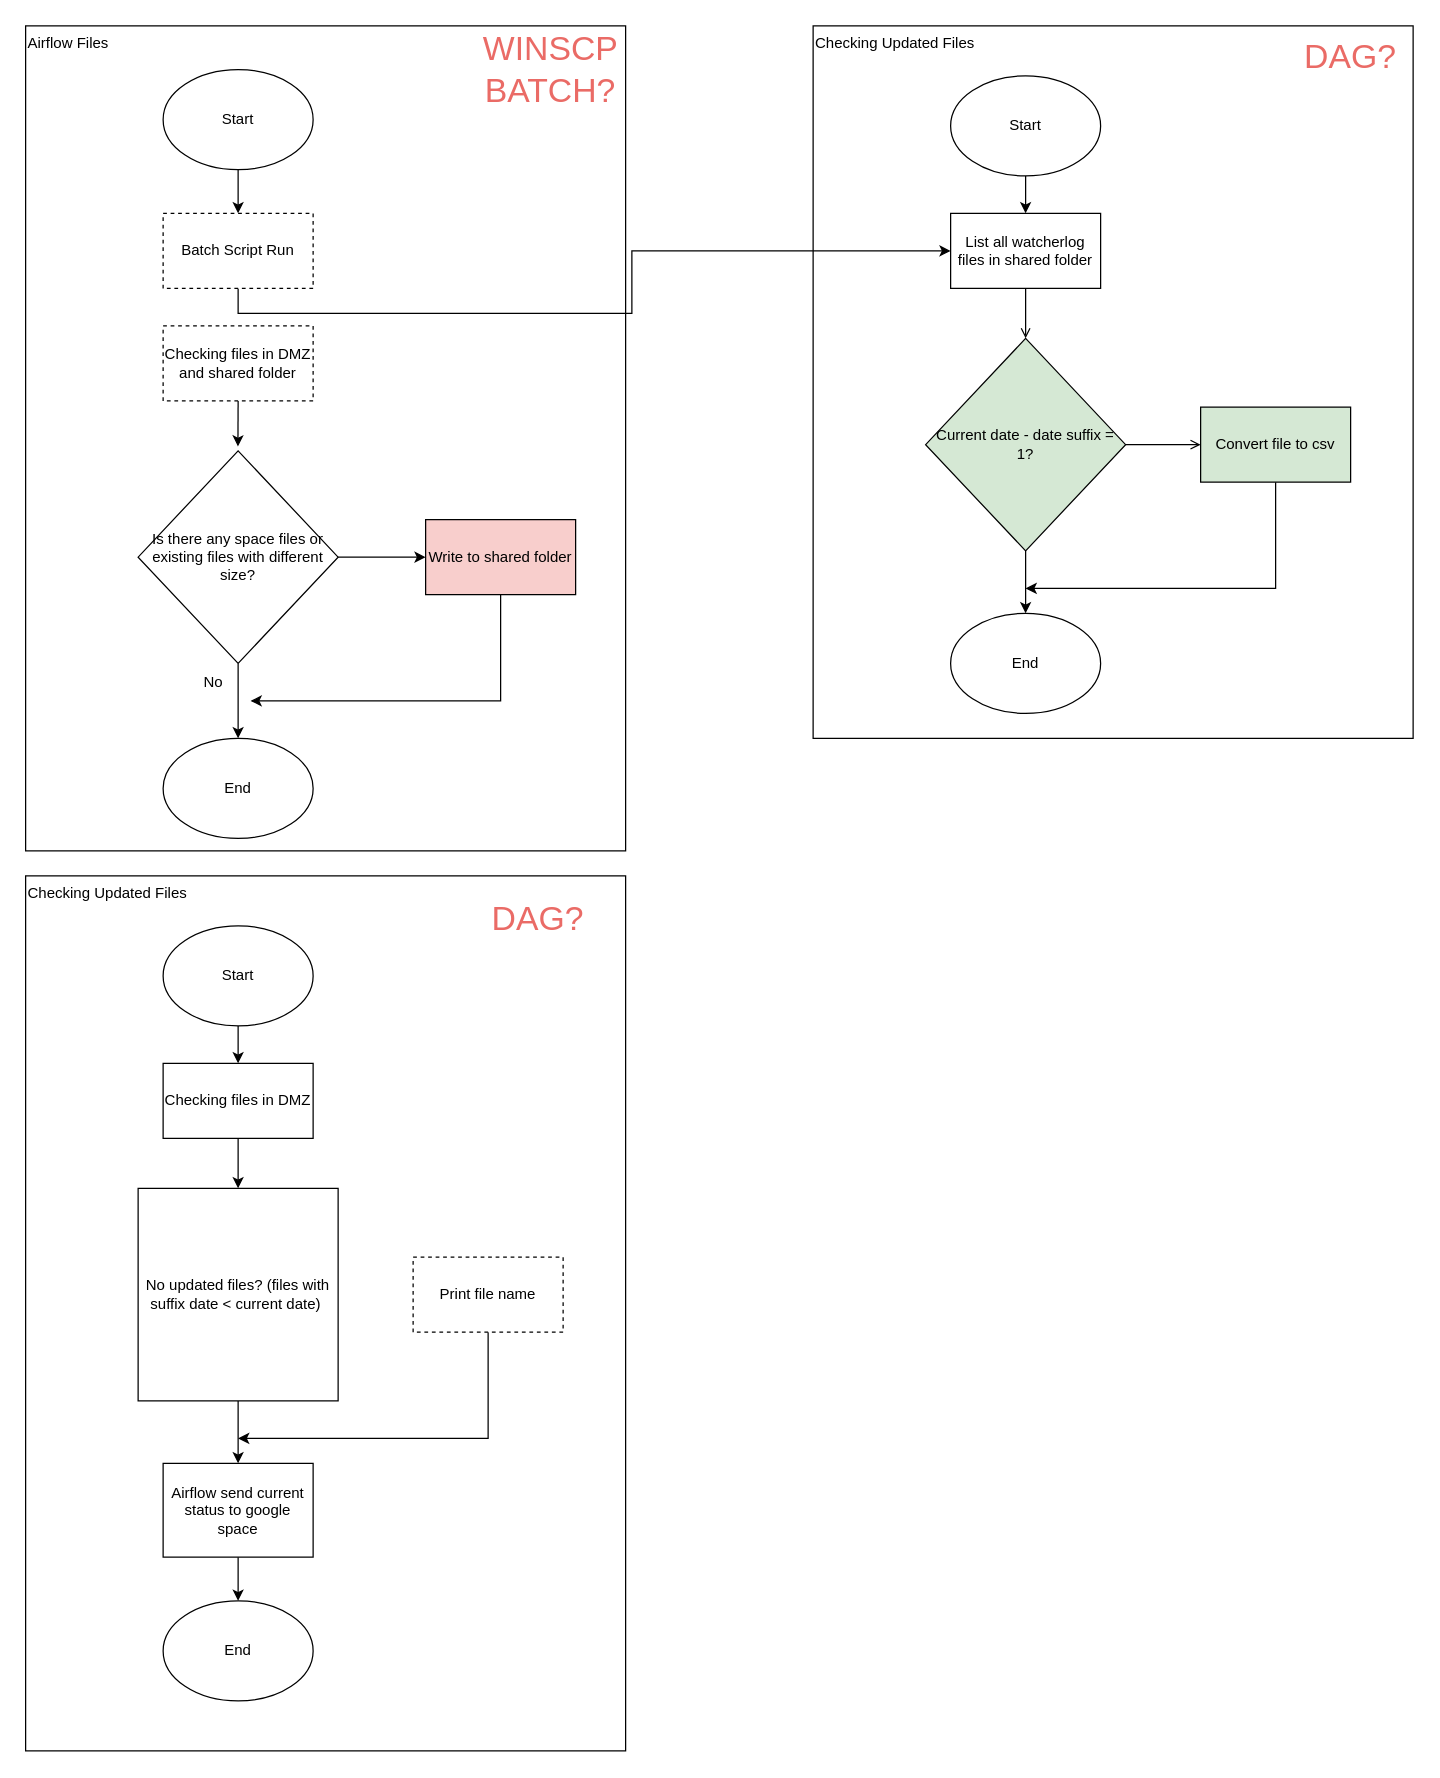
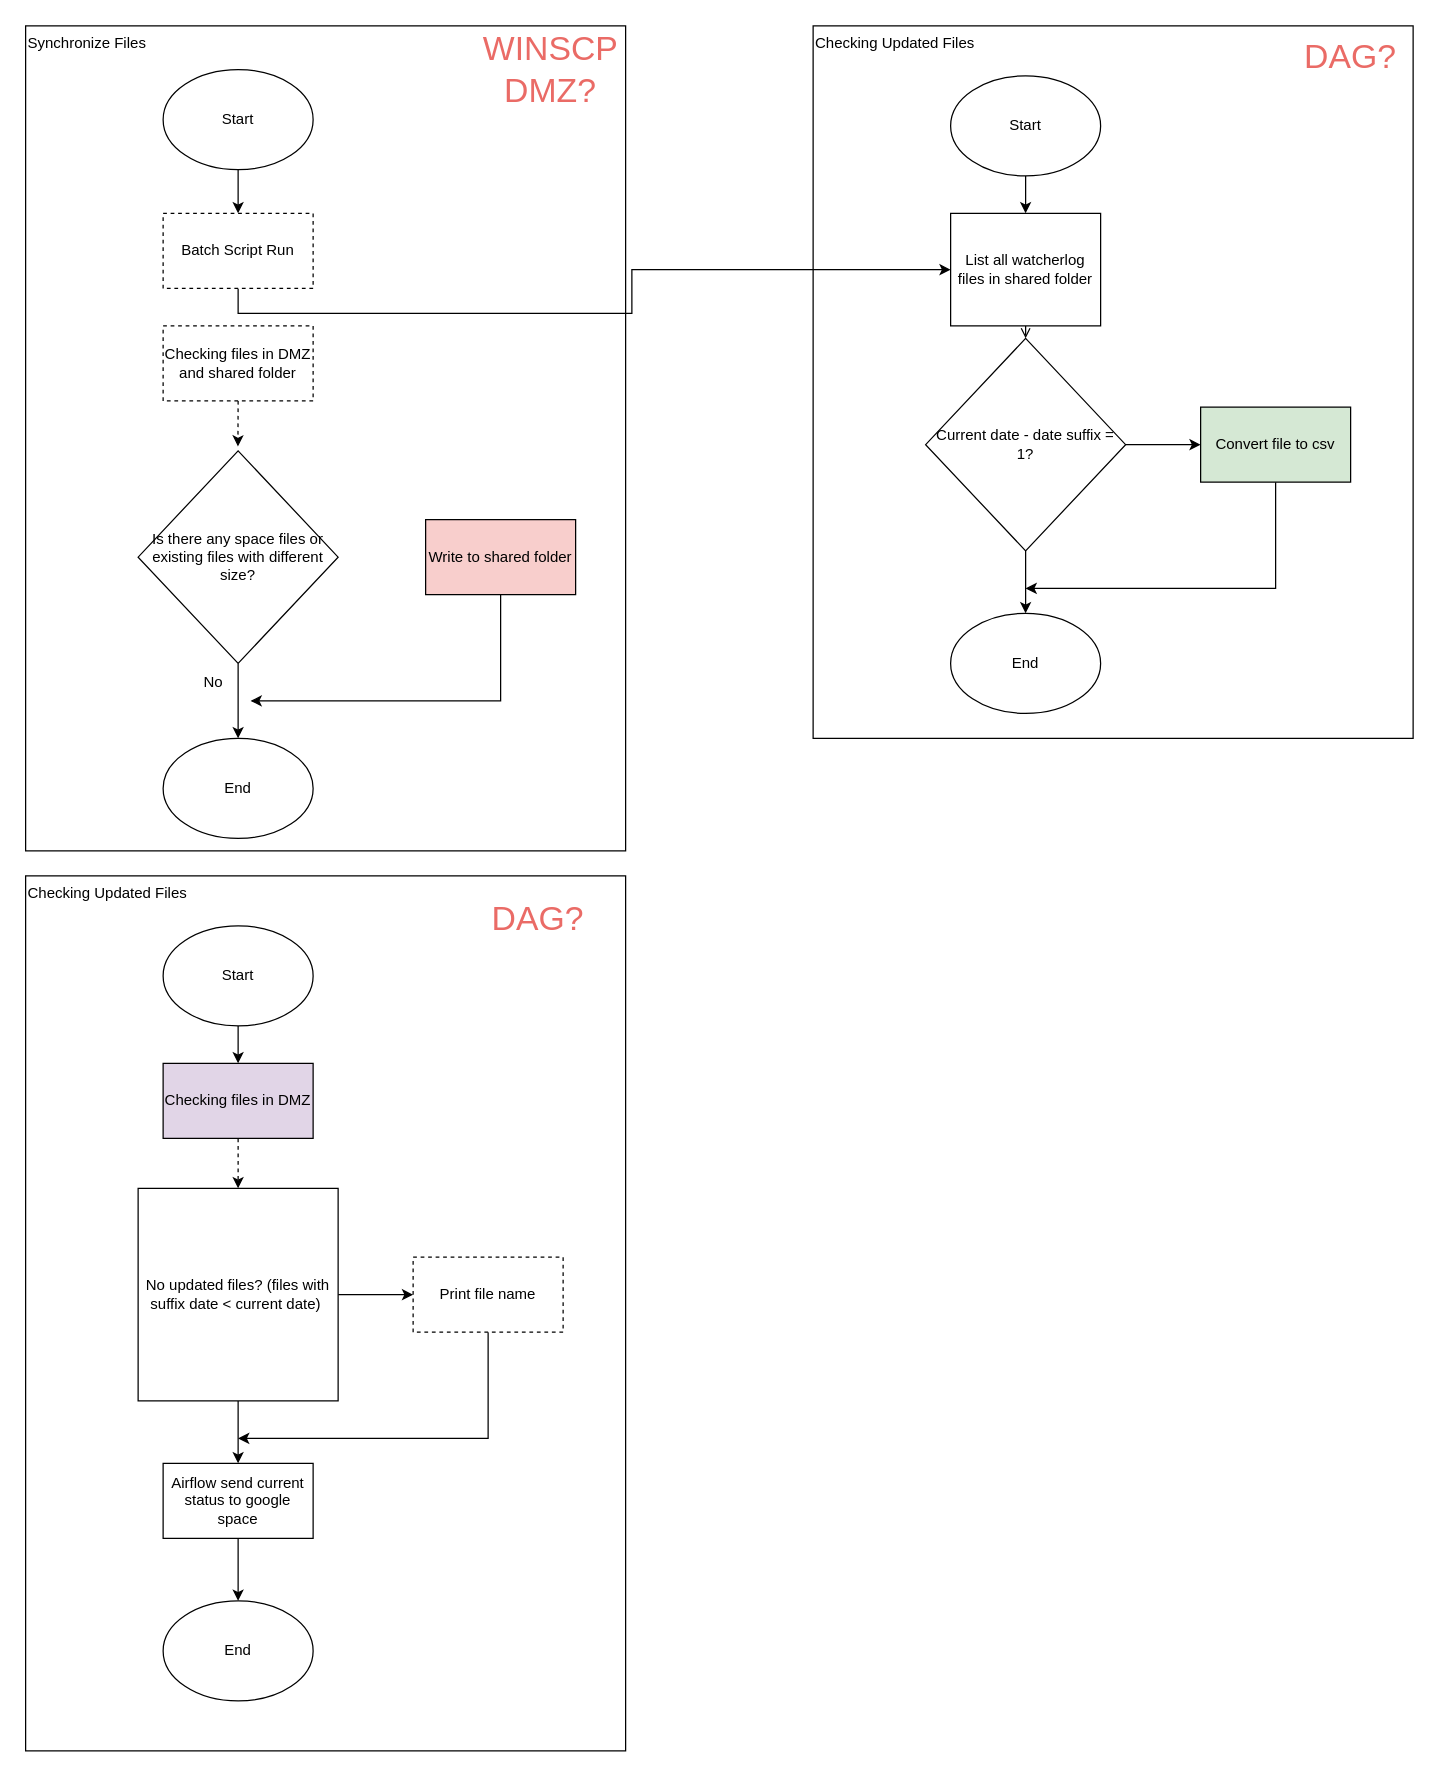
(73, 43) -> (92, 43)
(551, 69) -> (551, 69)
(1026, 251) -> (1026, 269)
(238, 420) -> (238, 420)
(1026, 444) -> (1026, 444)
(1193, 444) -> (1191, 444)
(377, 557) -> none
(238, 1101) -> (238, 1101)
(238, 1158) -> (238, 1158)
none -> (371, 1294)
(238, 1510) -> (238, 1501)
